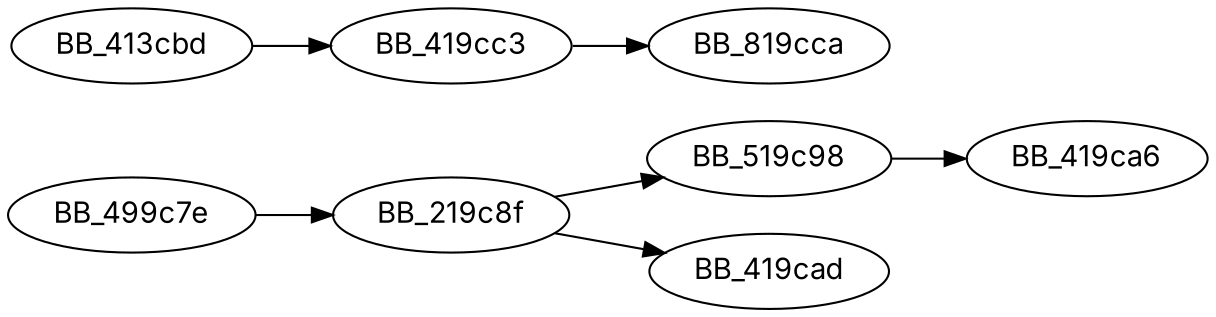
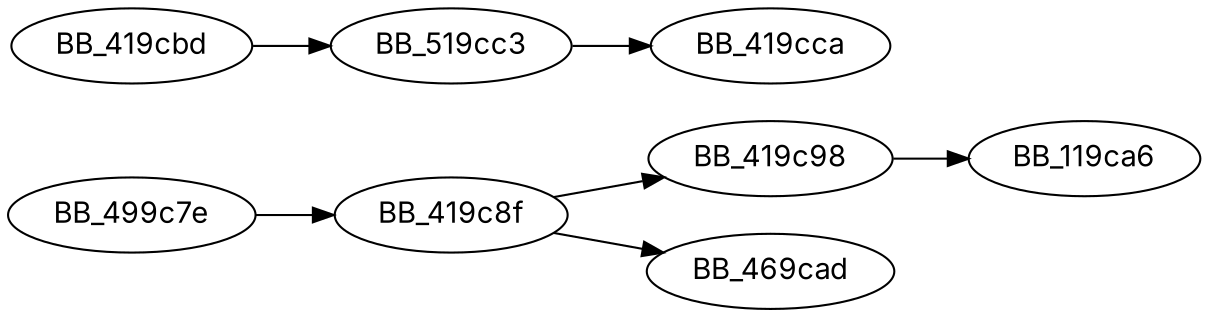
(132, 46) -> (132, 46)
(451, 46) -> (451, 46)
(769, 46) -> (771, 46)
(769, 159) -> (771, 159)
(1087, 159) -> (1084, 159)
(451, 215) -> (451, 215)
(769, 271) -> (771, 271)
